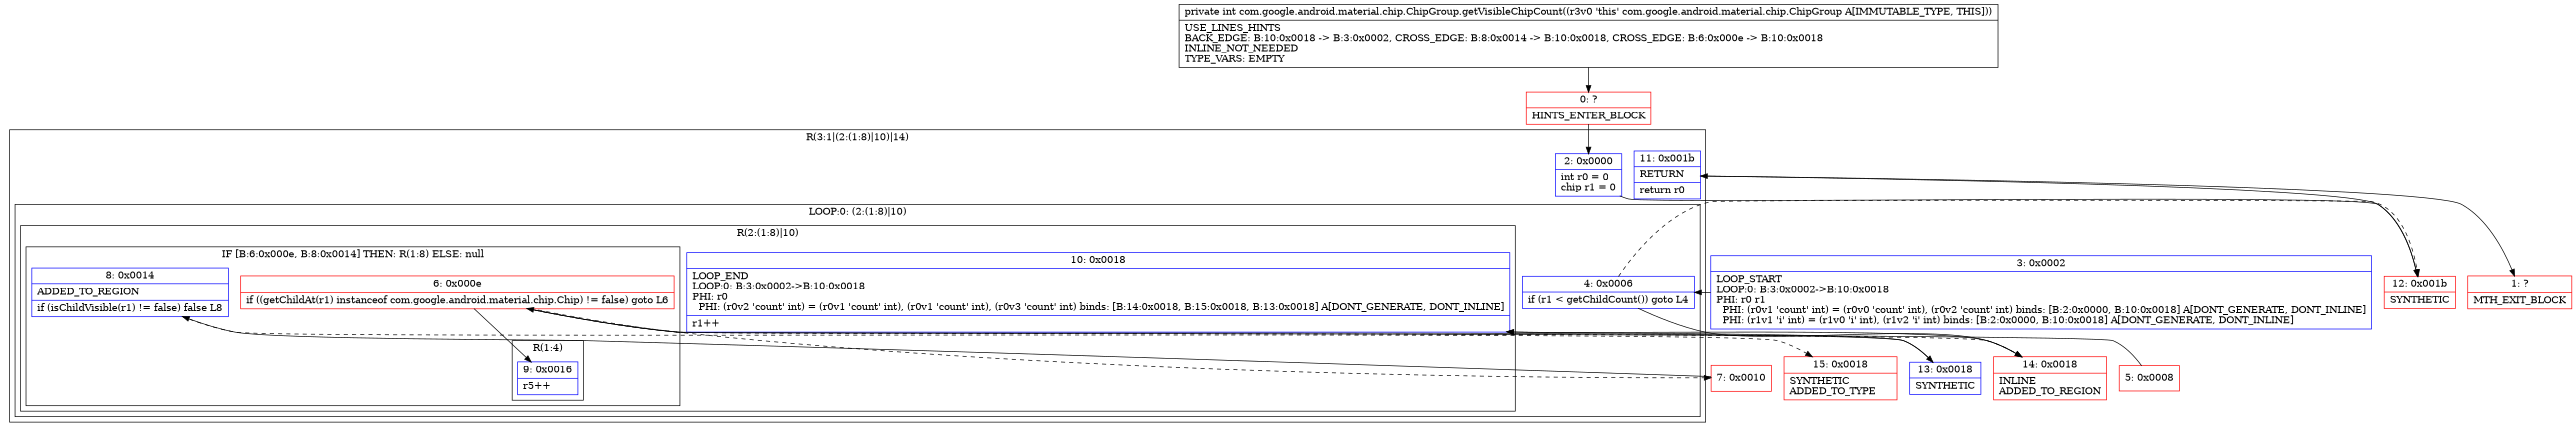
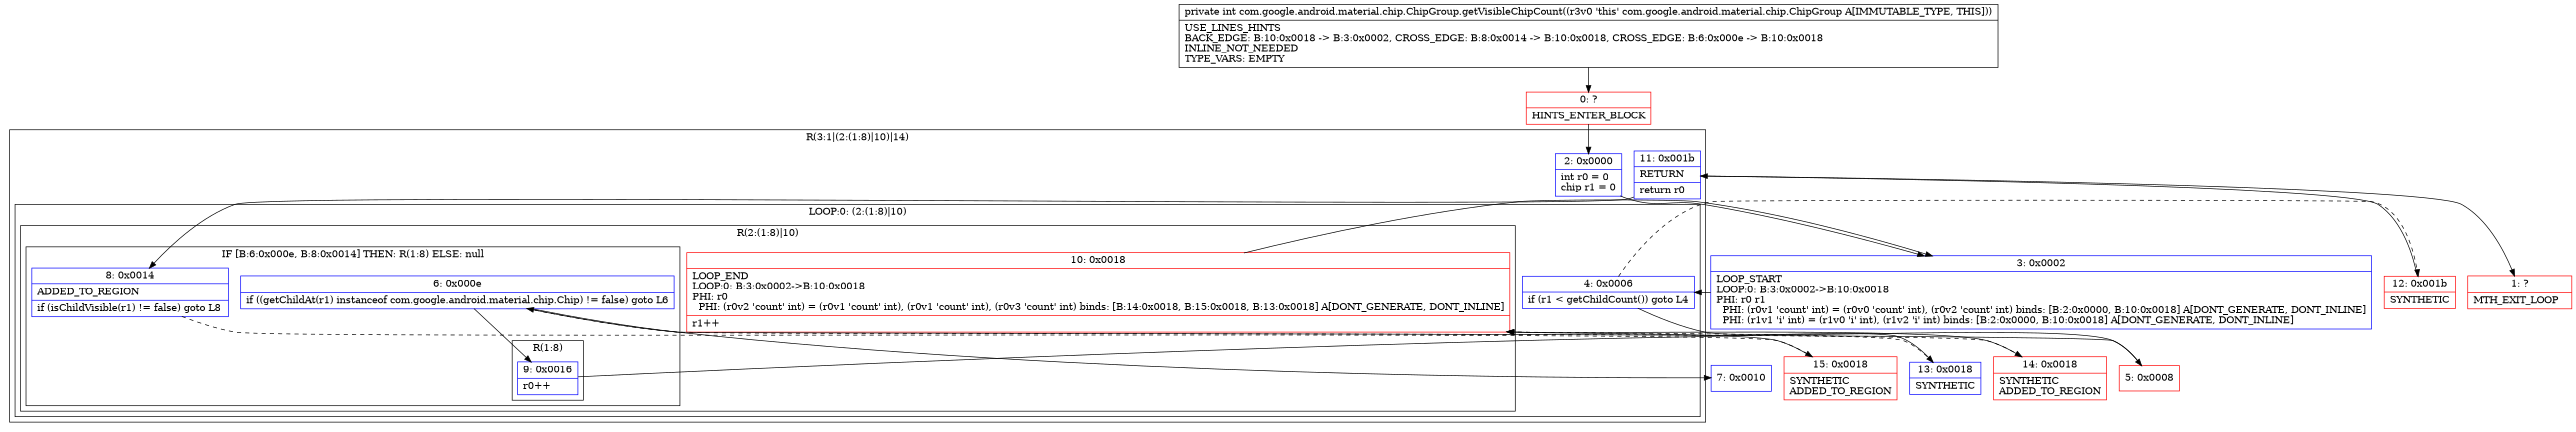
(2037, 199) -> (1770, 217)
none -> (1465, 209)
(457, 292) -> (457, 292)
(1098, 292) -> (1098, 292)
(2520, 300) -> (2516, 300)
(130, 308) -> (129, 308)
(1229, 333) -> (1256, 349)
none -> (1665, 334)
(1727, 334) -> (1727, 334)
(1826, 335) -> (1966, 333)
(548, 349) -> (548, 349)
(987, 353) -> (847, 200)
(1116, 365) -> (1116, 365)
(1741, 378) -> (1741, 378)
(2018, 381) -> (2029, 381)
(537, 386) -> (537, 386)
(1833, 391) -> (1841, 391)
